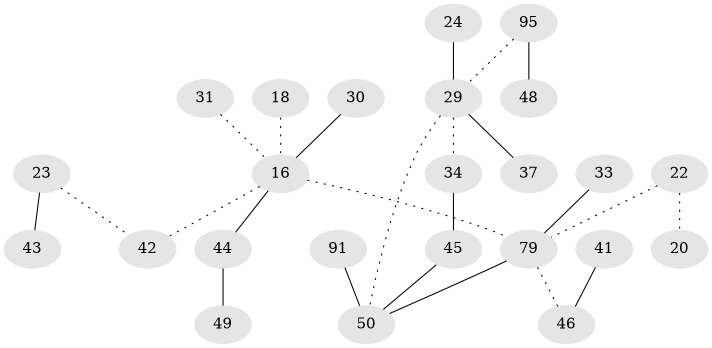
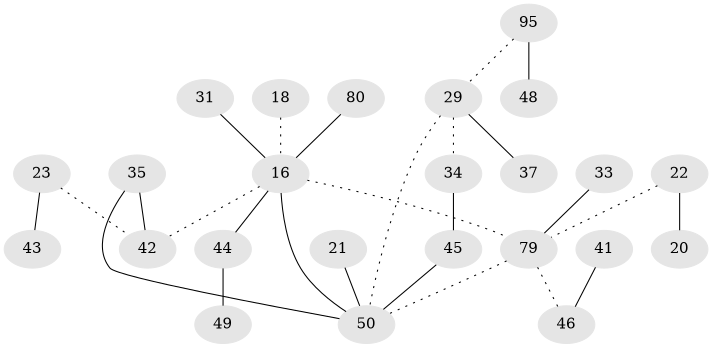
(453, 23) -> none
(356, 98) -> (356, 98)
(243, 136) -> (243, 136)
none -> (137, 174)
(680, 212) -> (680, 212)
(338, 249) -> (338, 249)
none -> (297, 262)
(448, 288) -> (448, 288)
